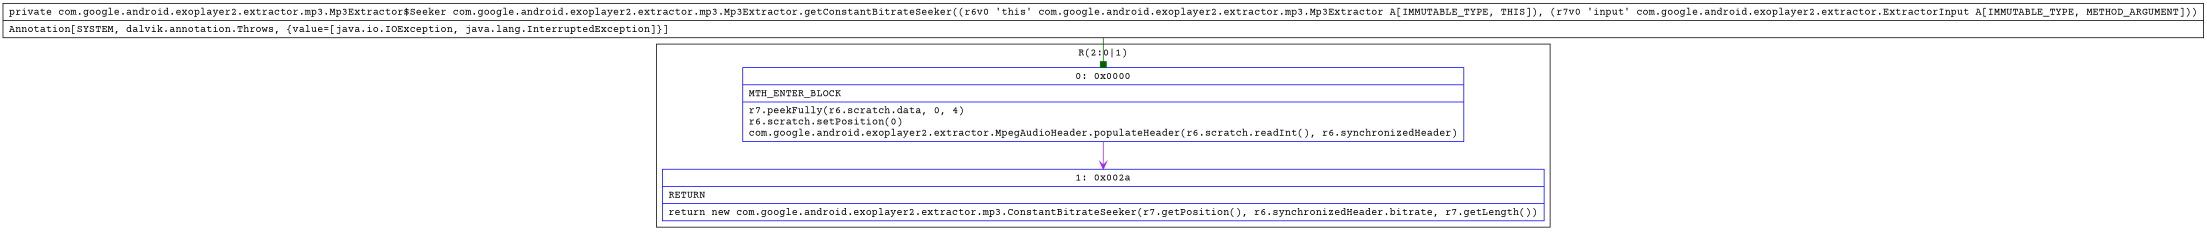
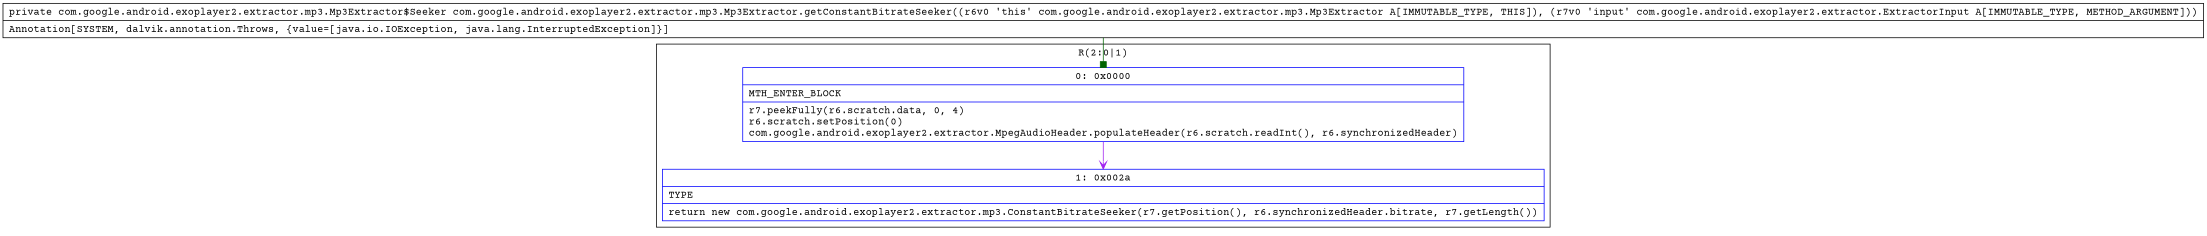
(687, 195) -> (681, 195)
